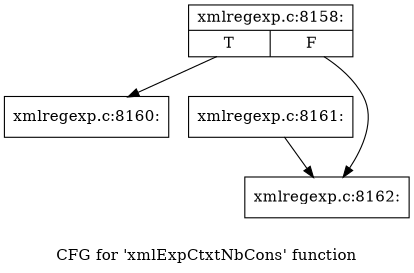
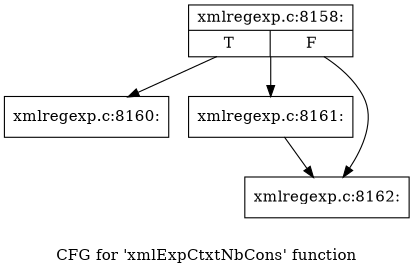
none -> (271, 71)
